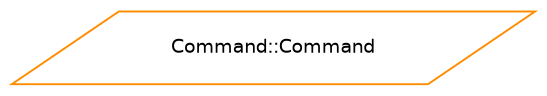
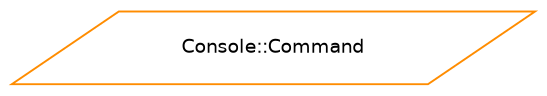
(273, 48) -> (273, 48)
